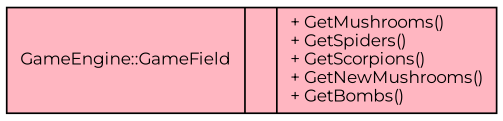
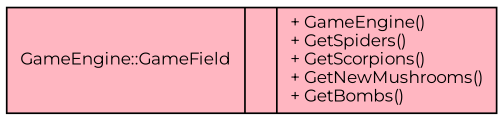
(367, 23) -> (358, 23)
